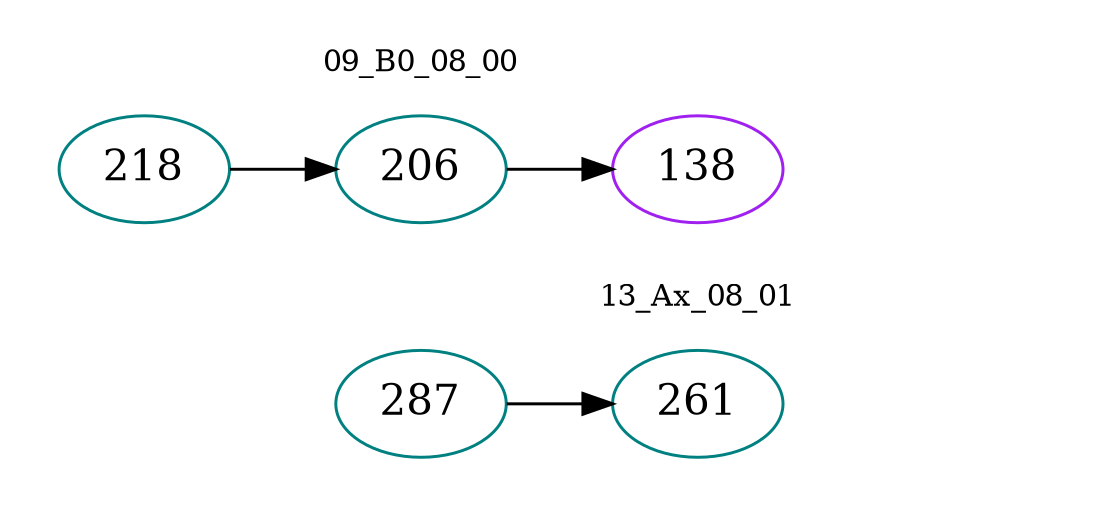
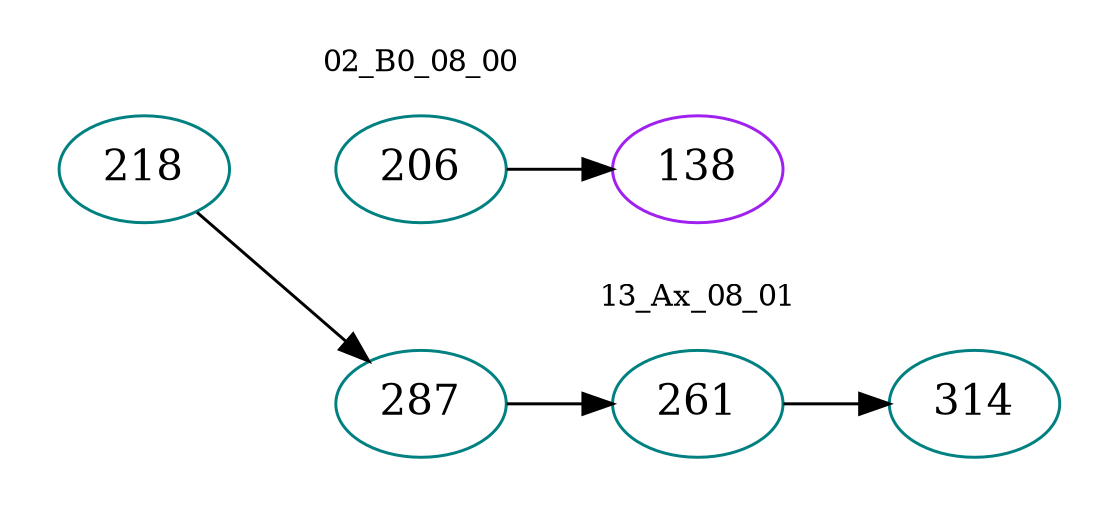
(421, 64) -> (421, 64)
(268, 169) -> (271, 277)
none -> (975, 404)
